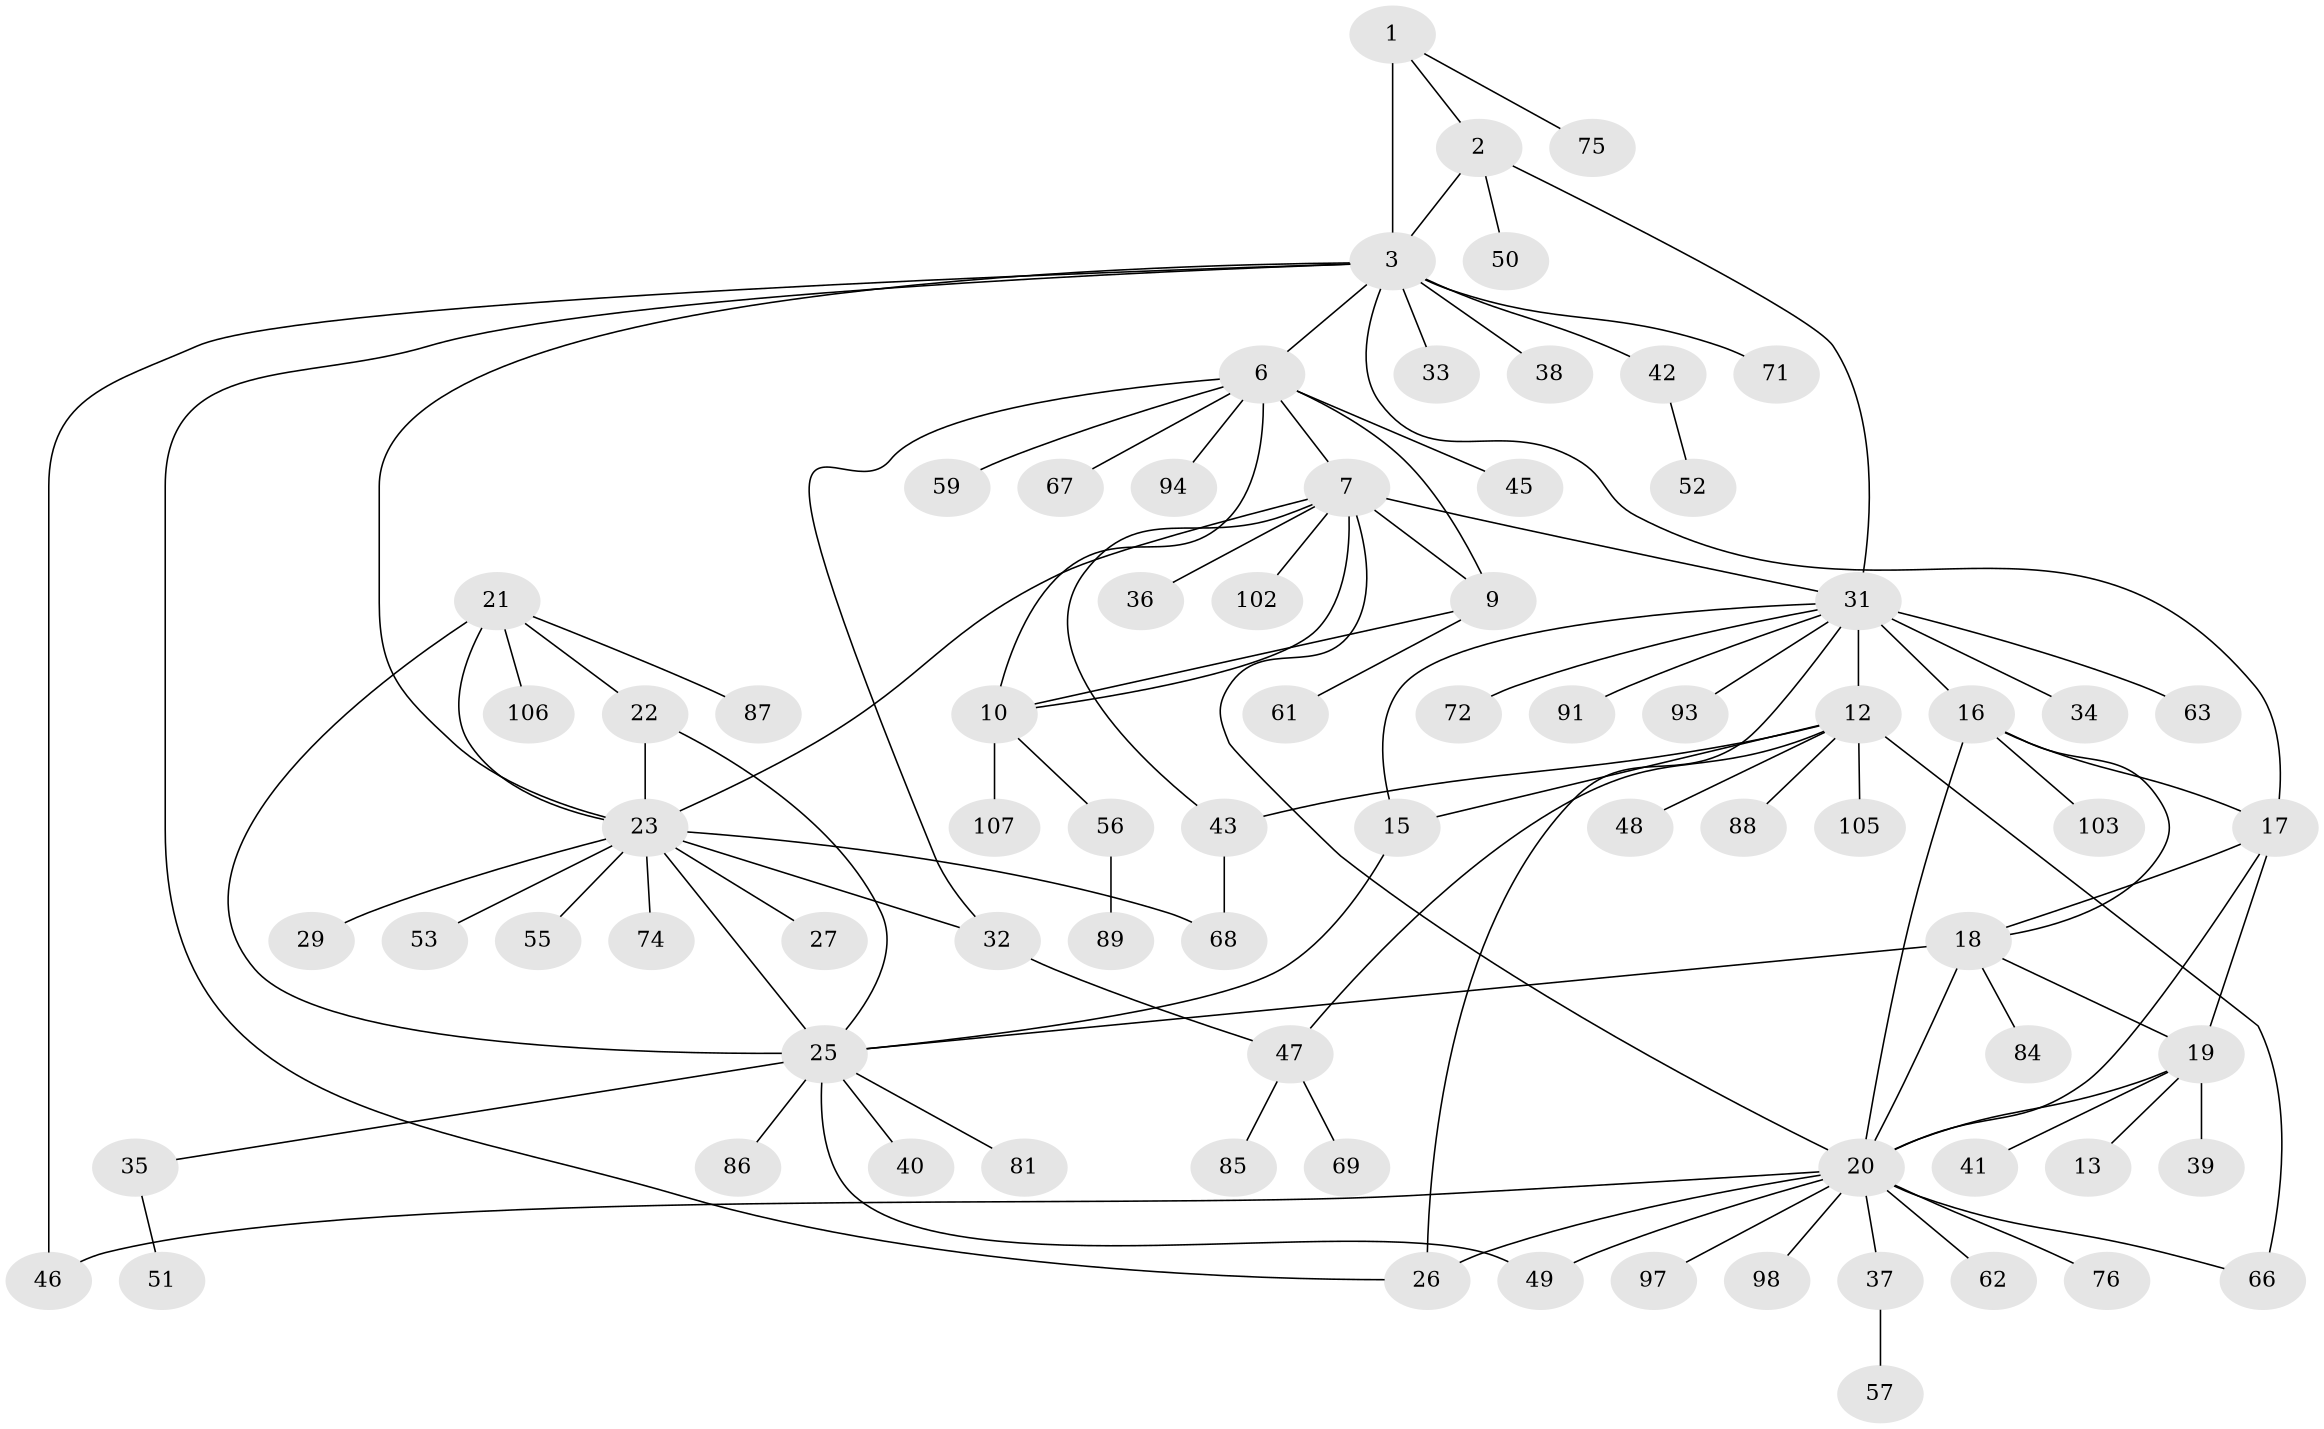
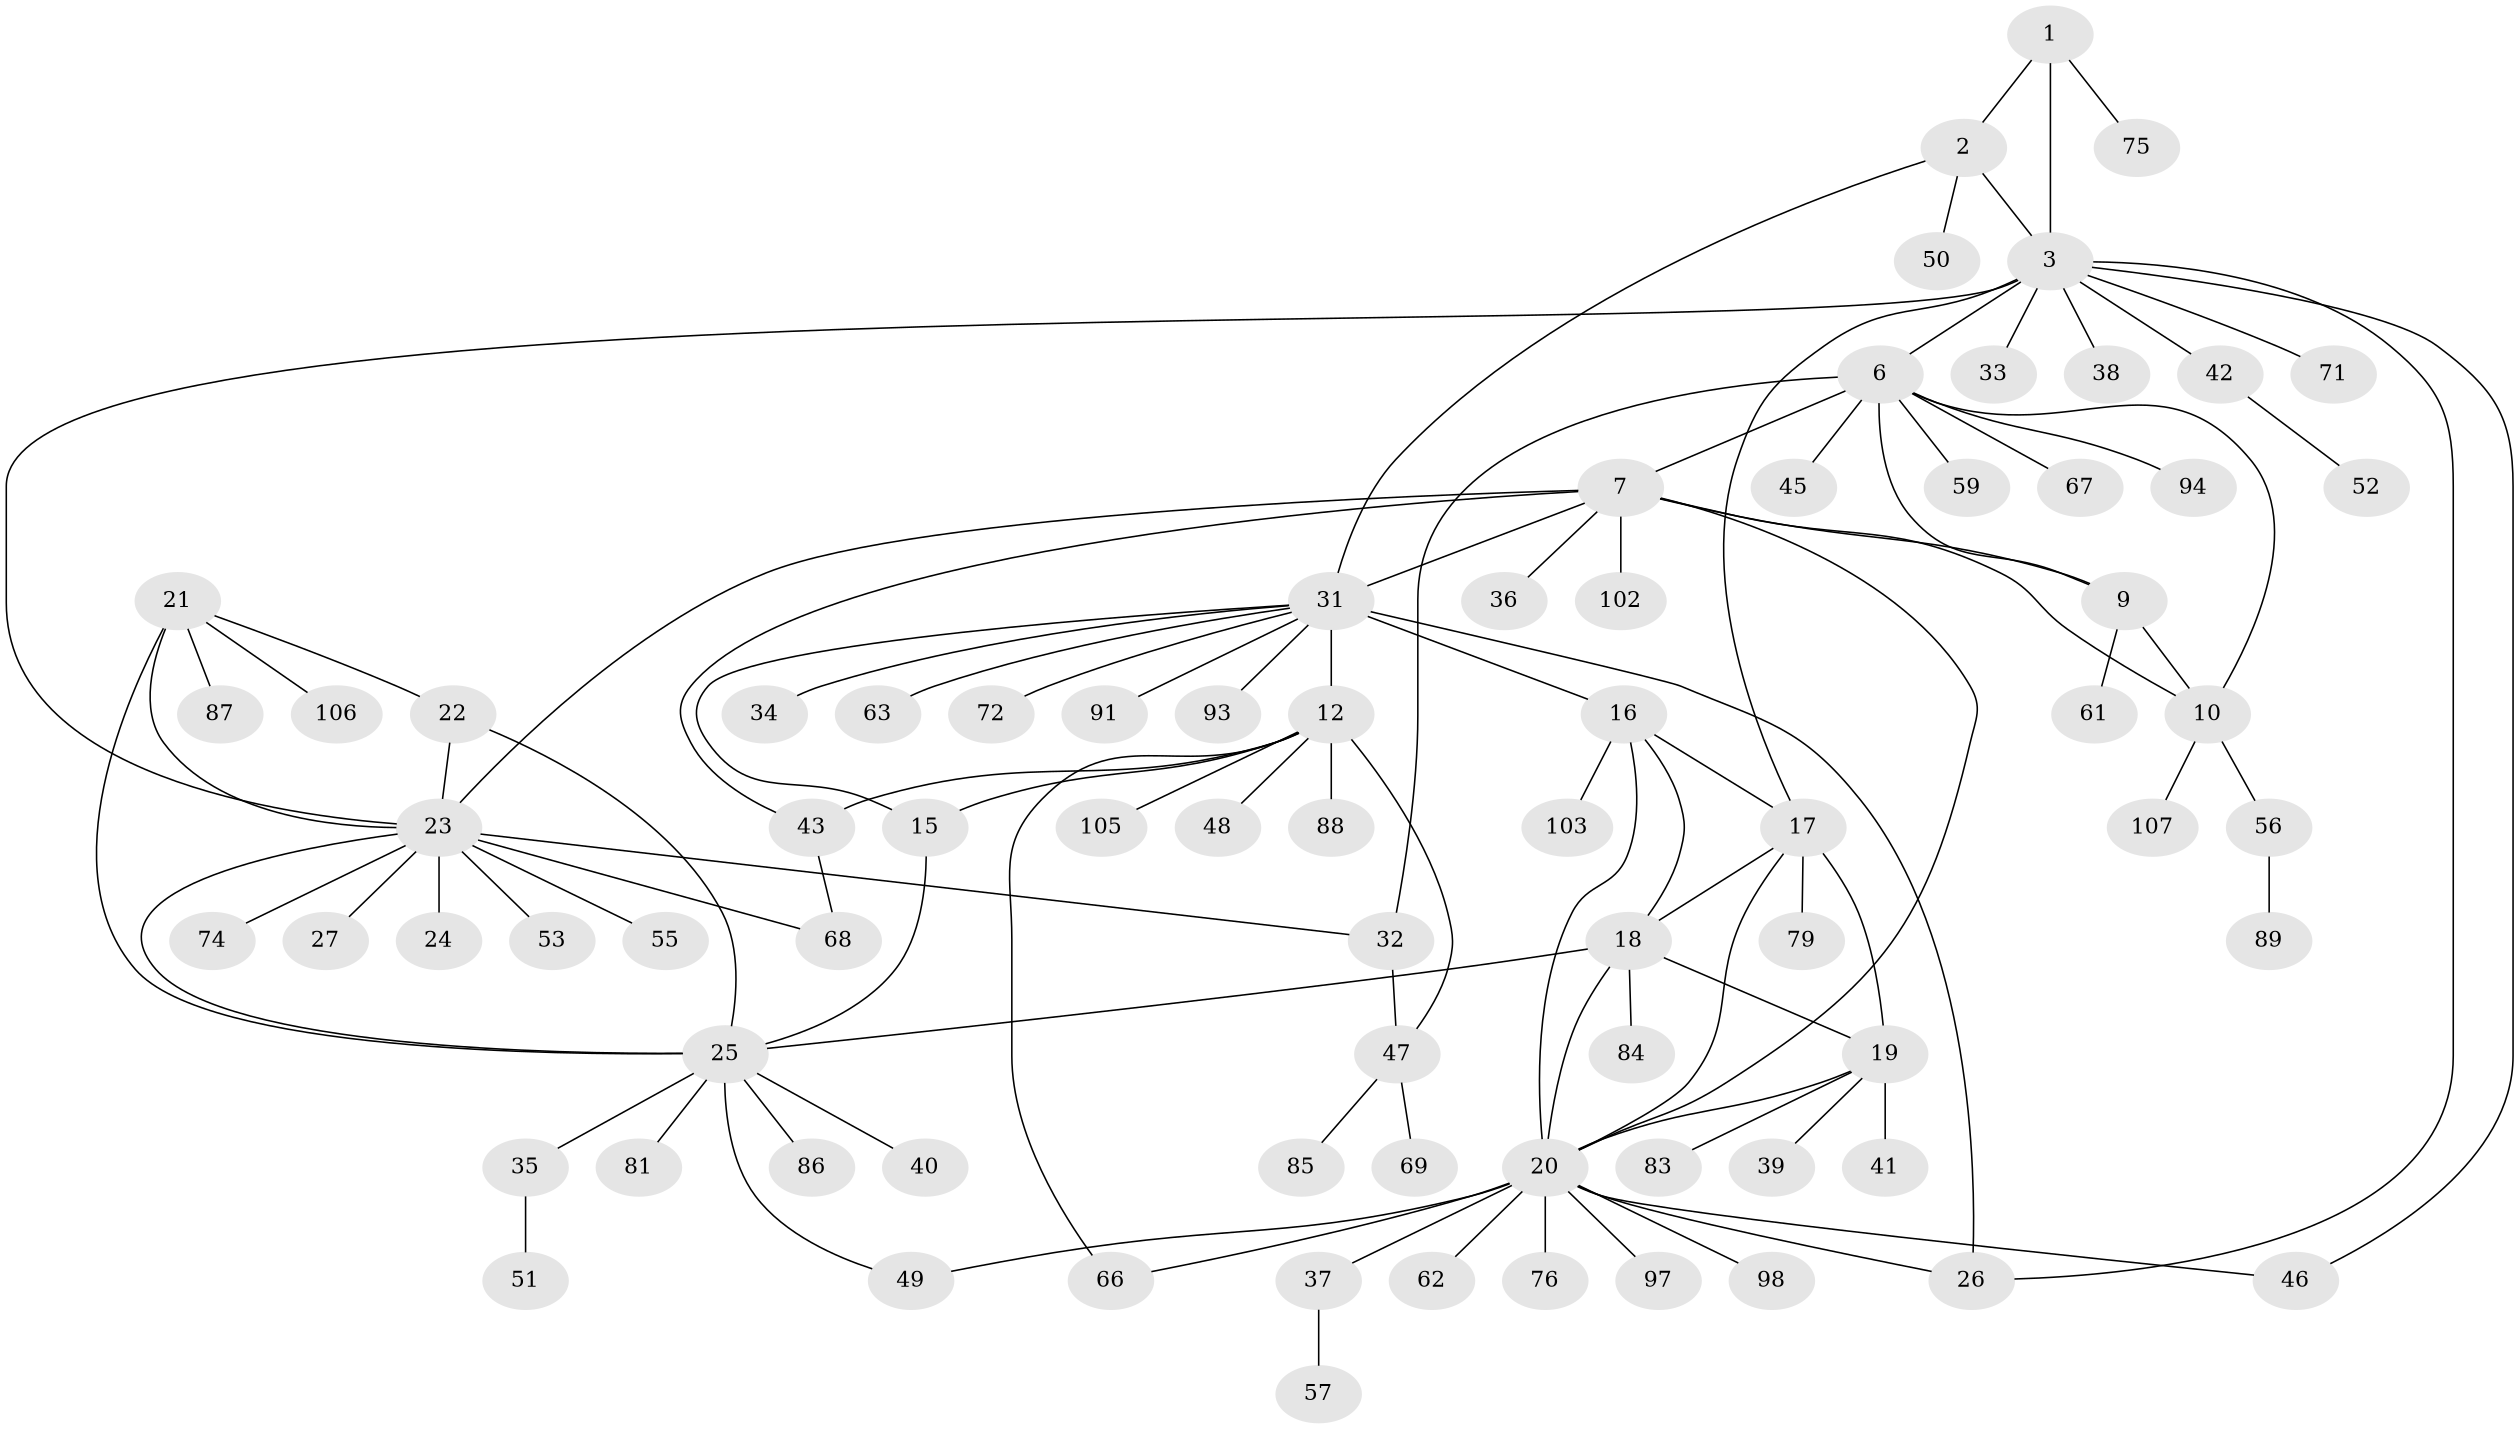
(312, 941) -> (439, 941)
none -> (1802, 941)
(2088, 1168) -> (1659, 1168)
